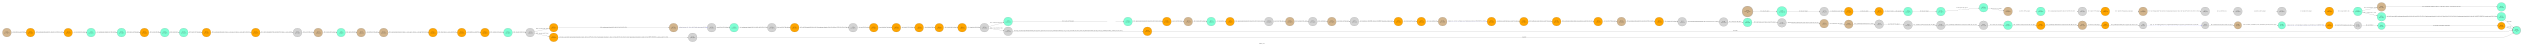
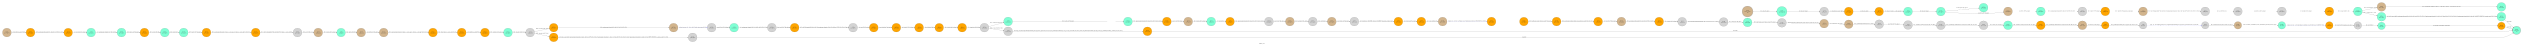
(1995, 9) -> (1974, 14)
(1507, 22) -> none
